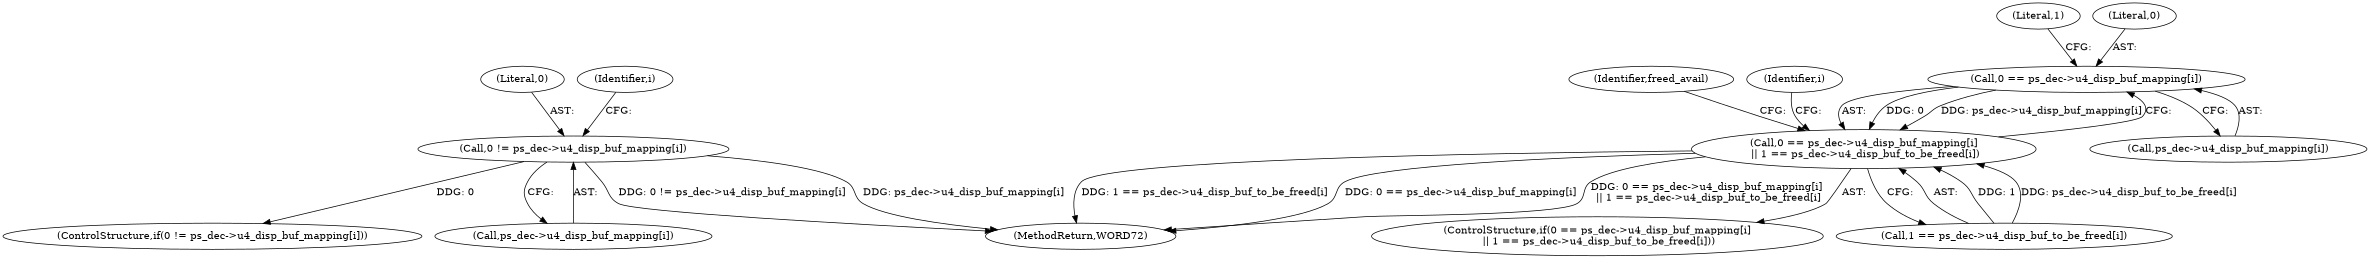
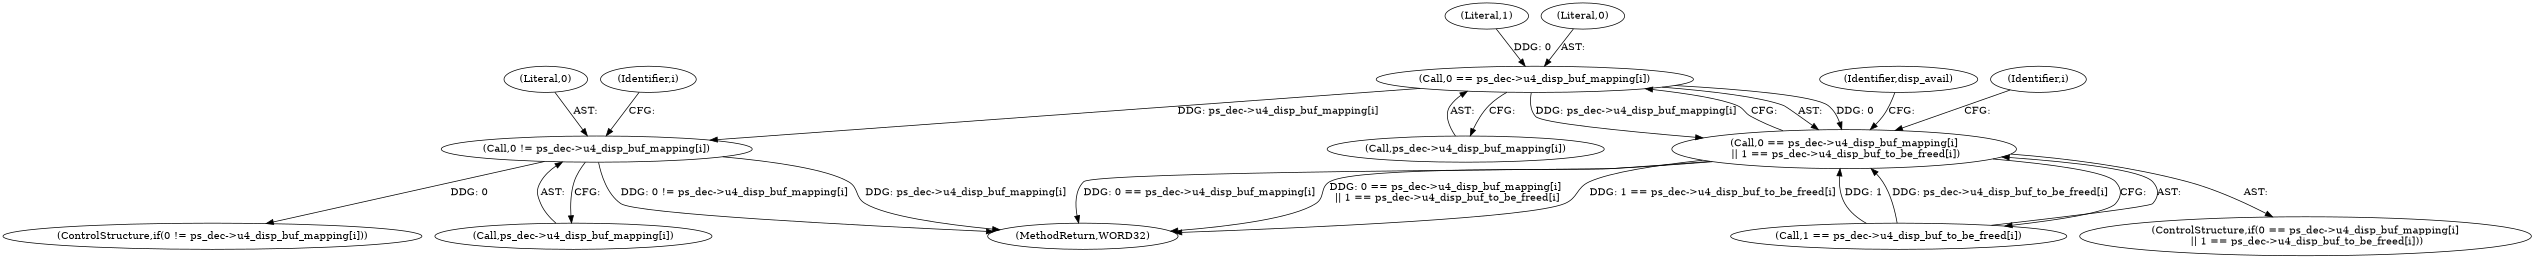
(2080, 48) -> (1533, 48)
(1651, 79) -> (1899, 79)
none -> (1069, 114)
(1081, 236) -> (1083, 236)
